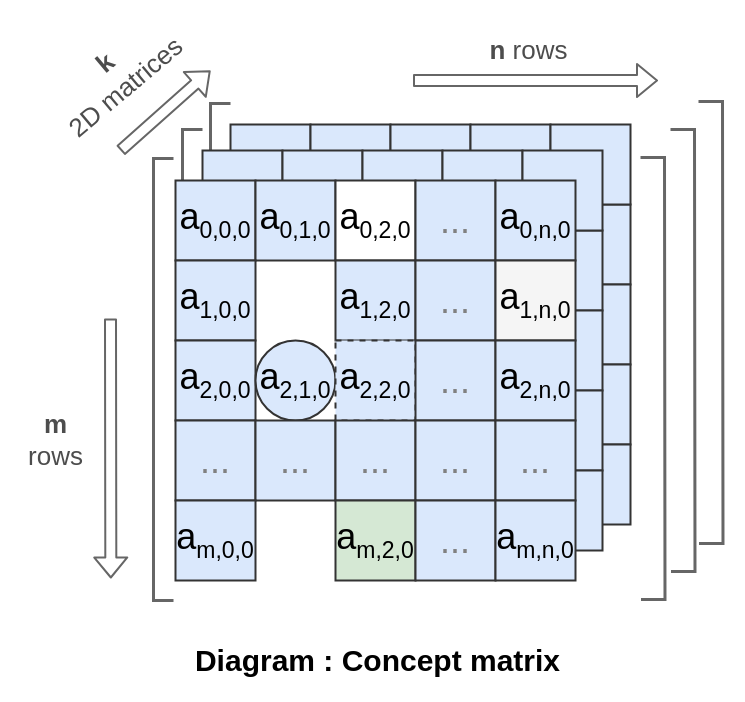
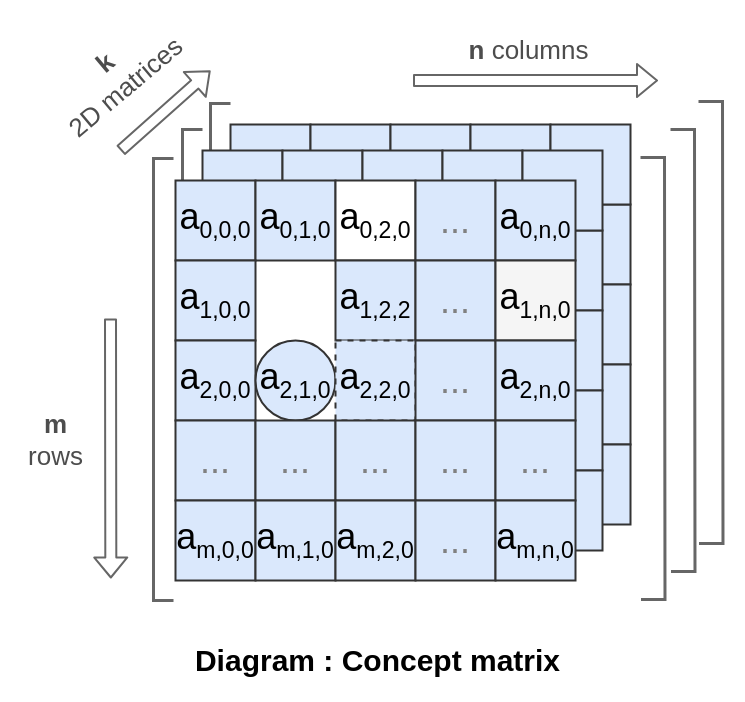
(529, 51) -> (529, 51)
(376, 301) -> (376, 301)
none -> (296, 541)
(376, 541) -> (376, 541)
